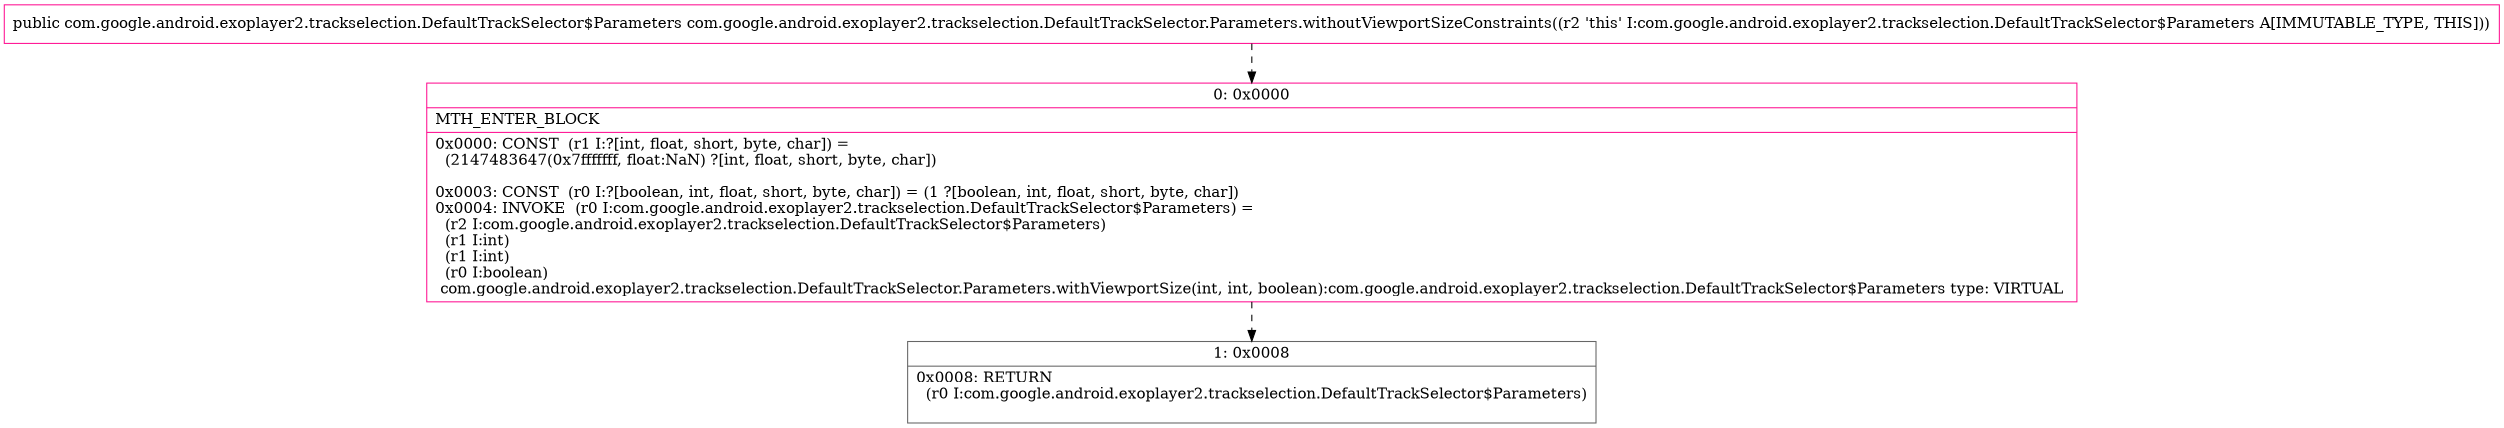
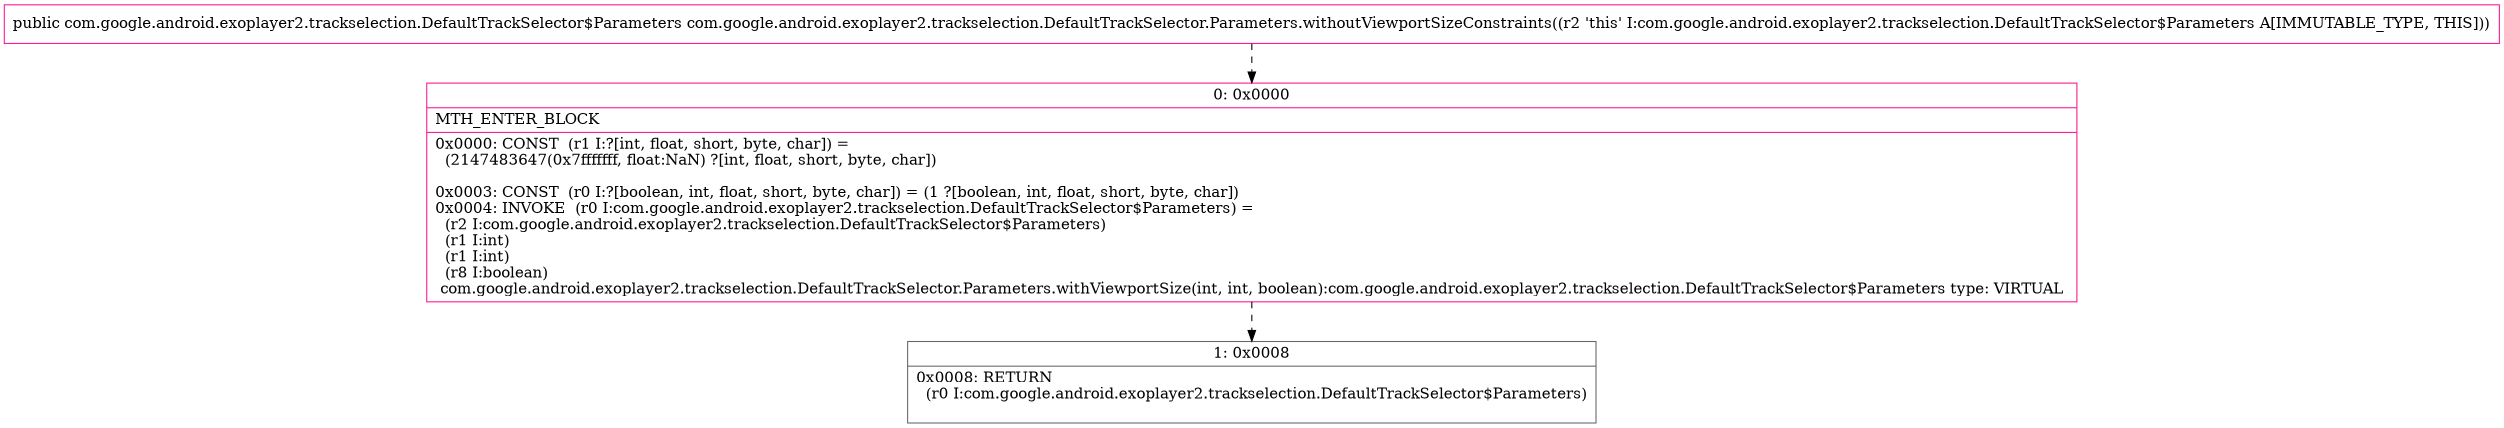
(492, 273) -> (492, 273)
